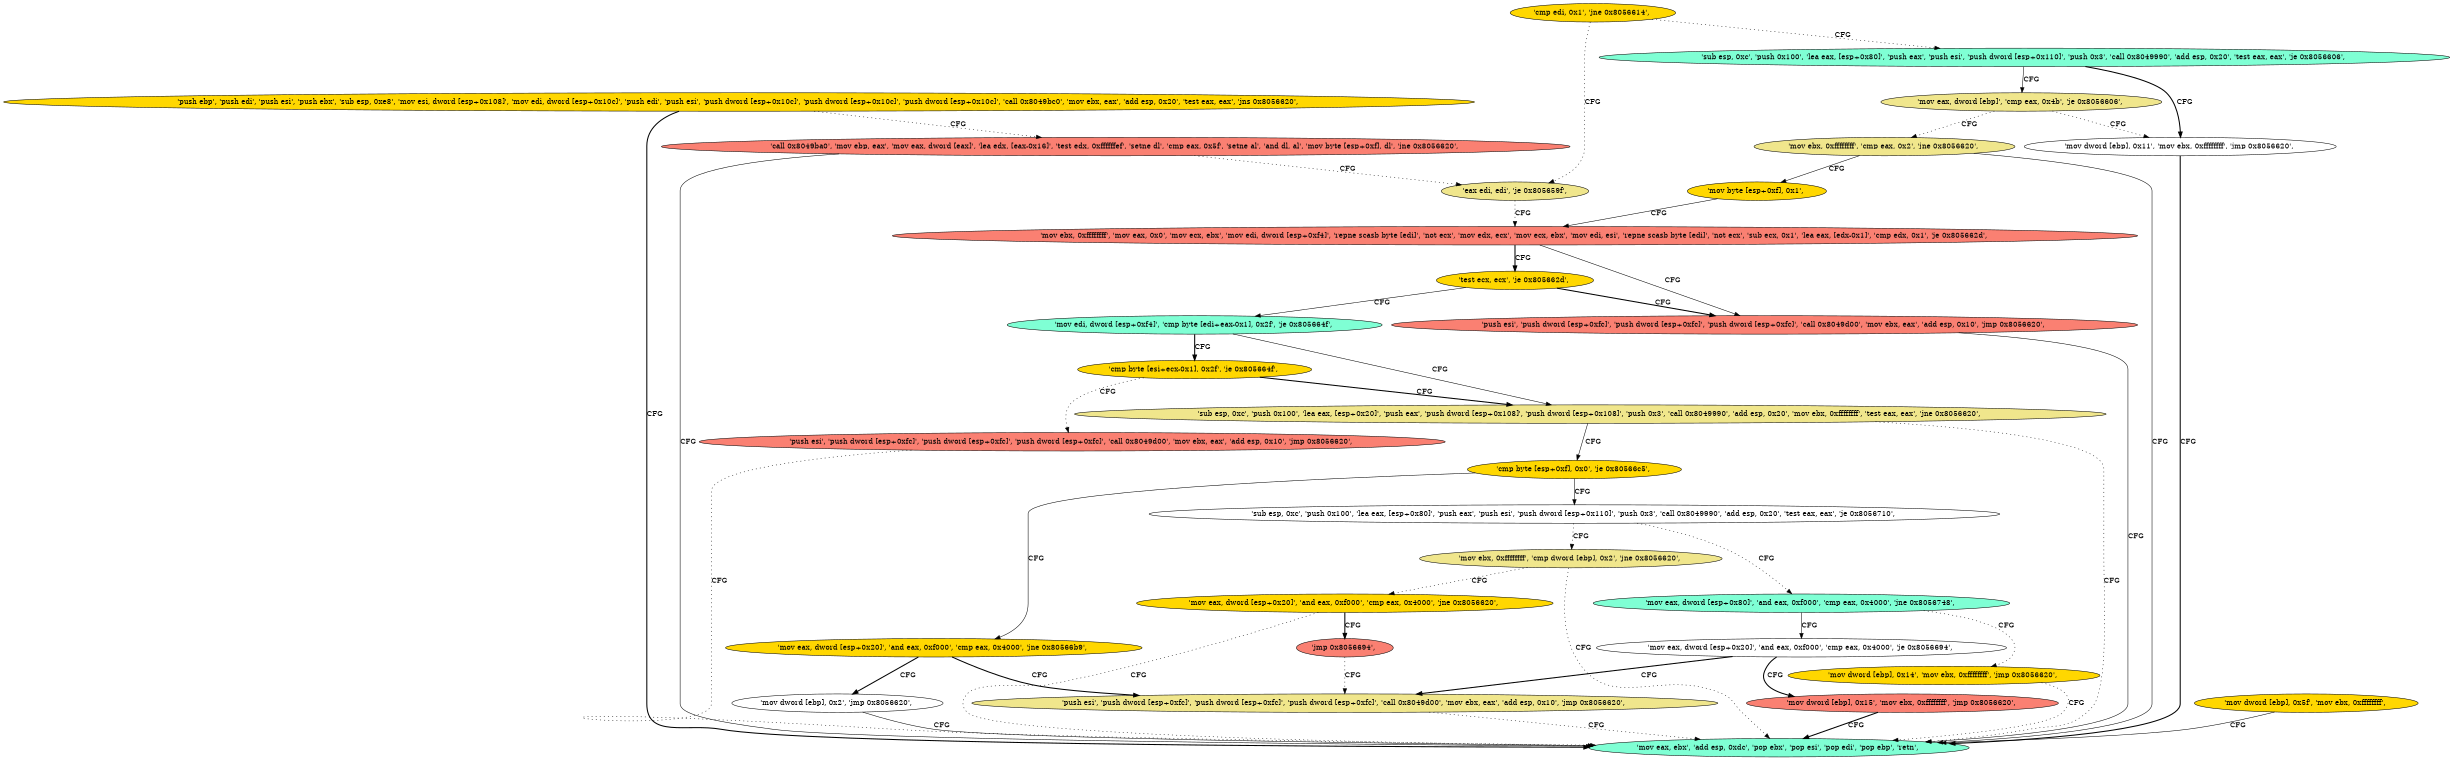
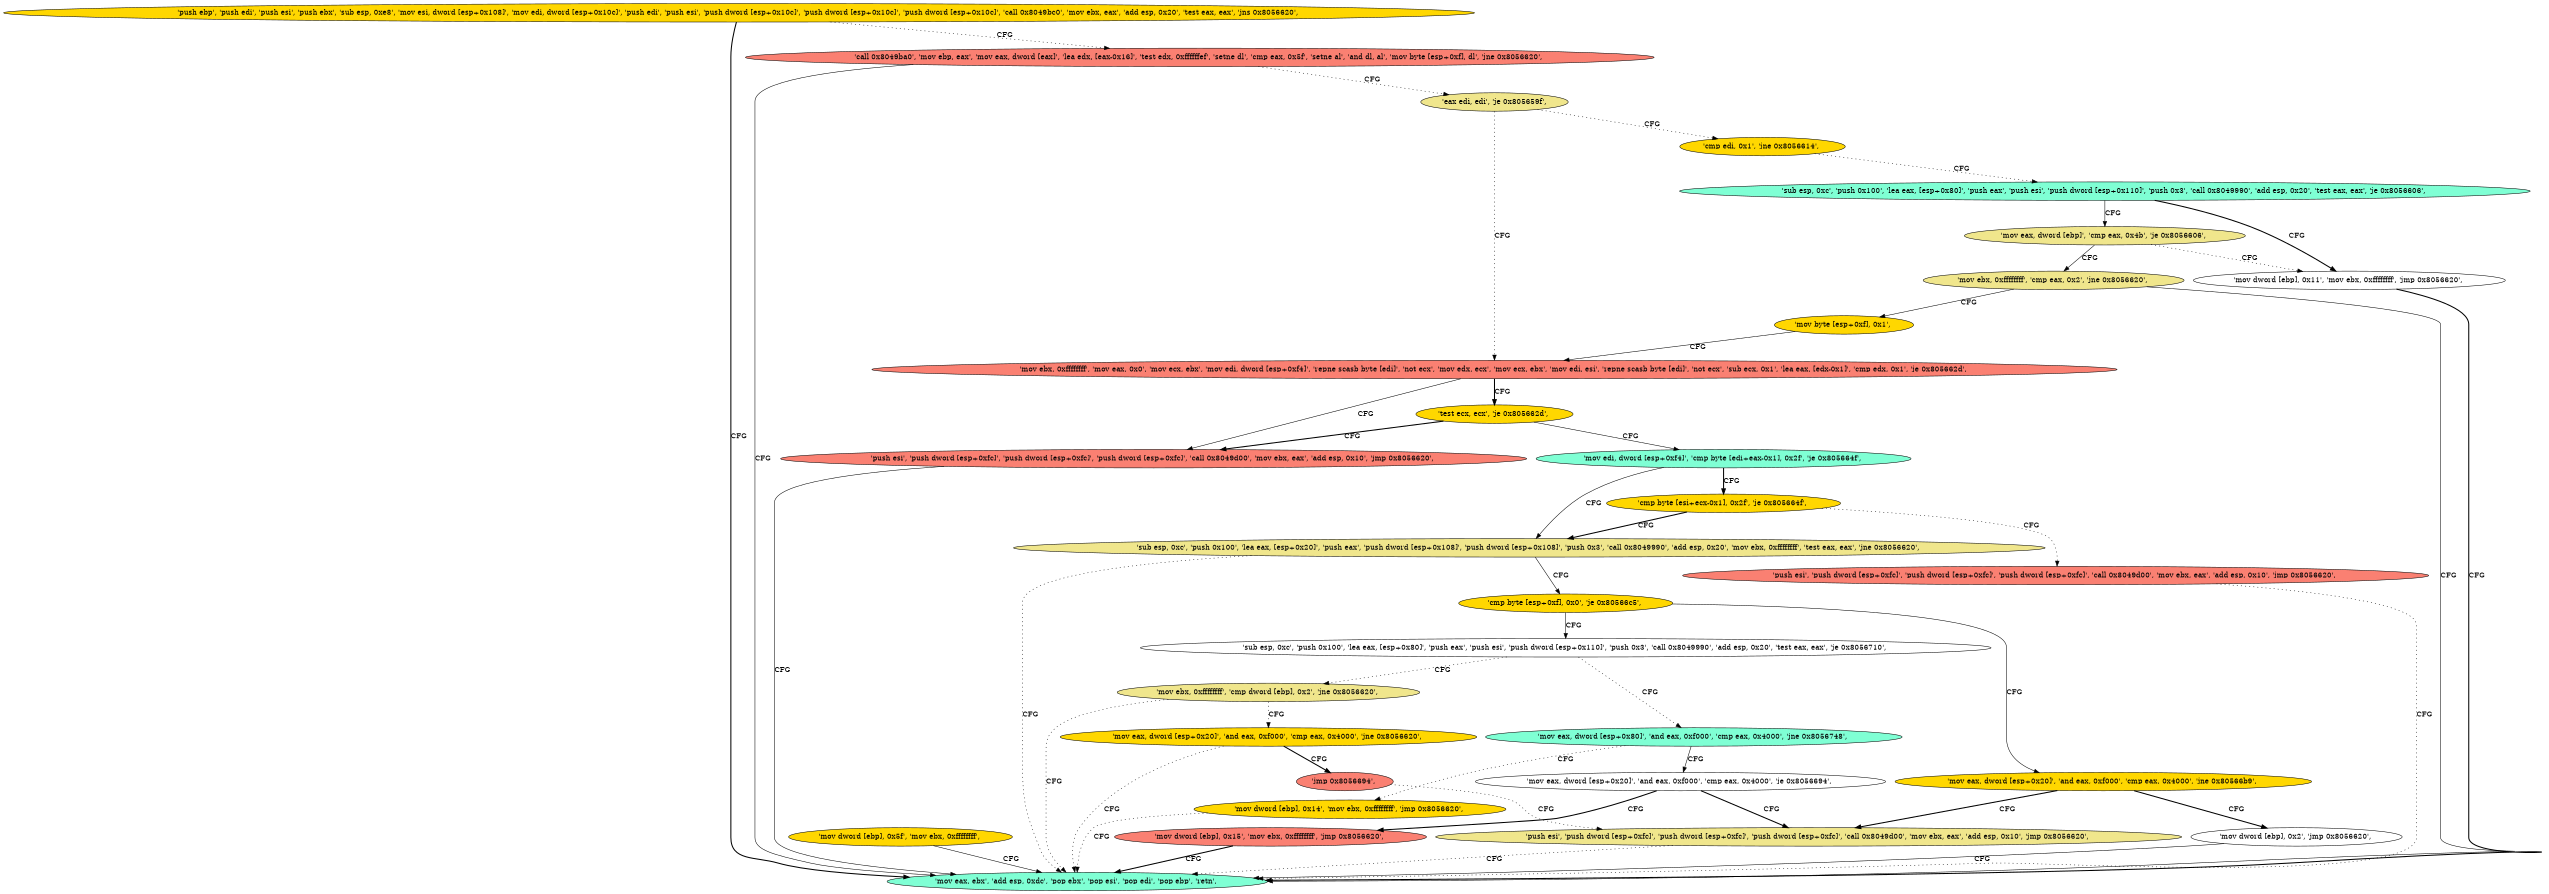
(1585, 109) -> (1625, 124)
(1955, 124) -> (2081, 256)
